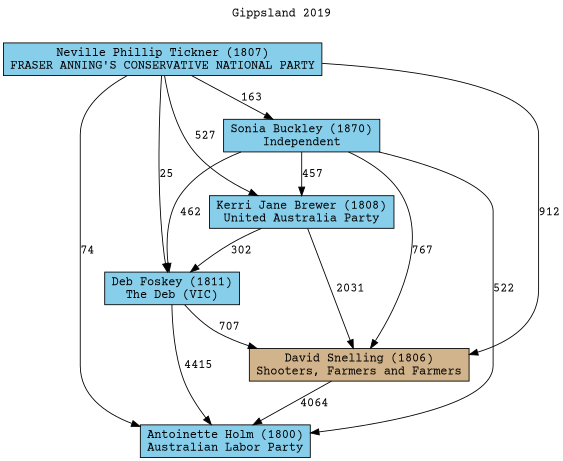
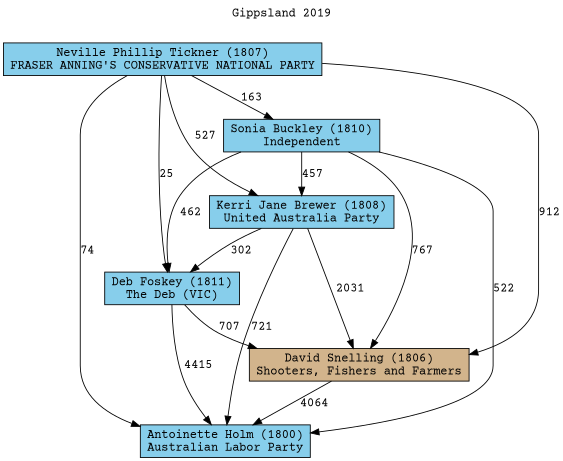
(302, 136) -> (302, 136)
none -> (252, 319)
(359, 365) -> (359, 365)
